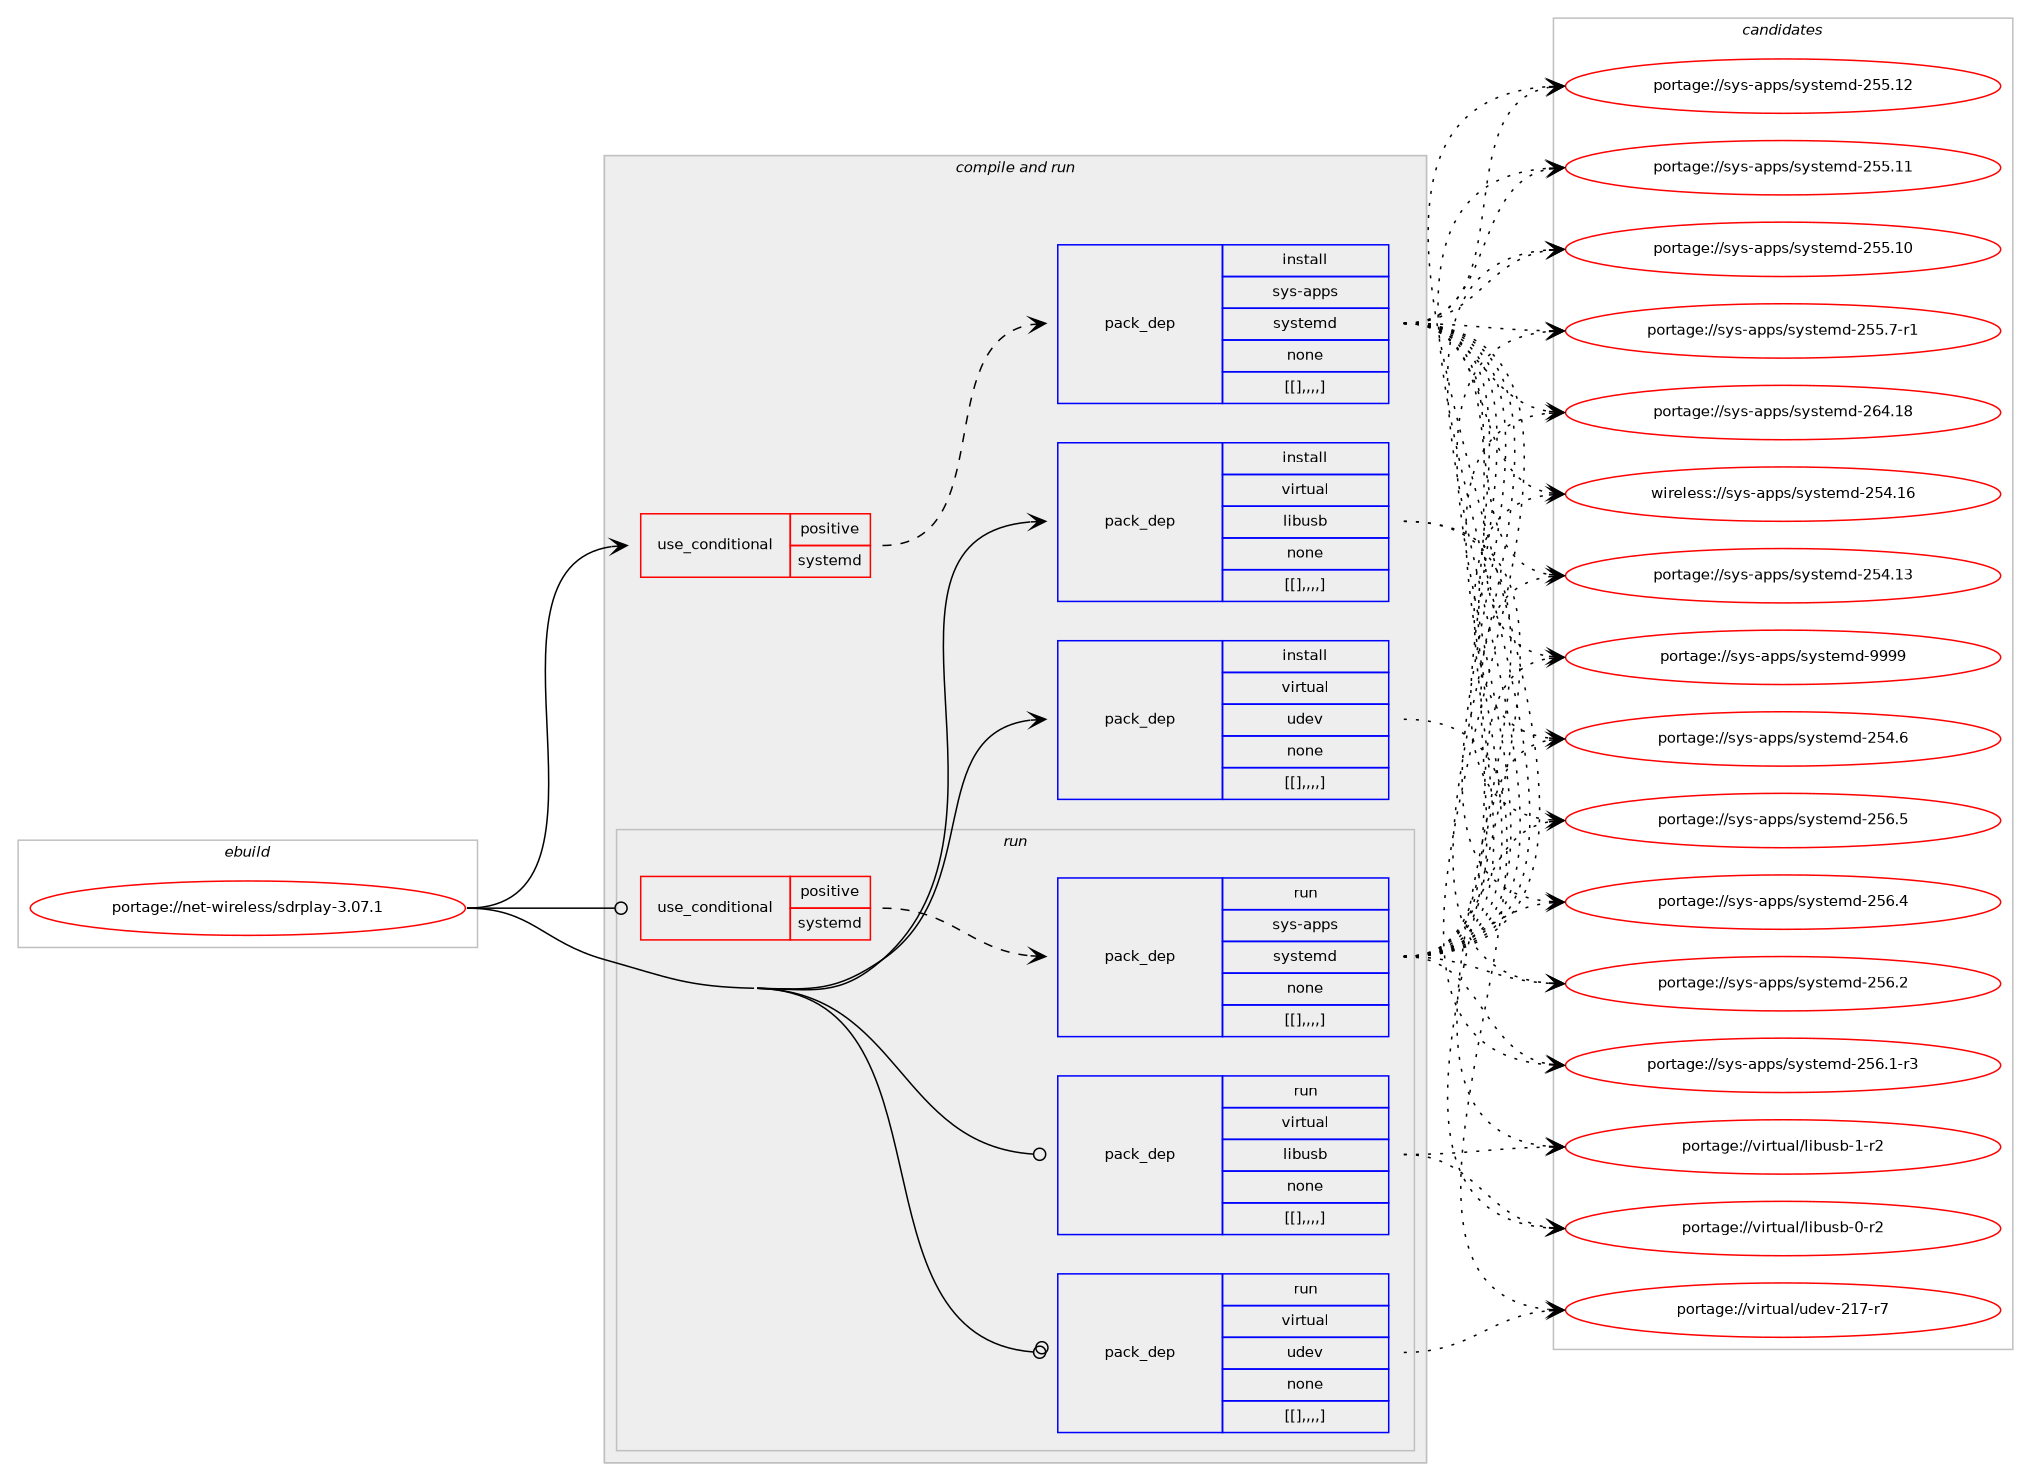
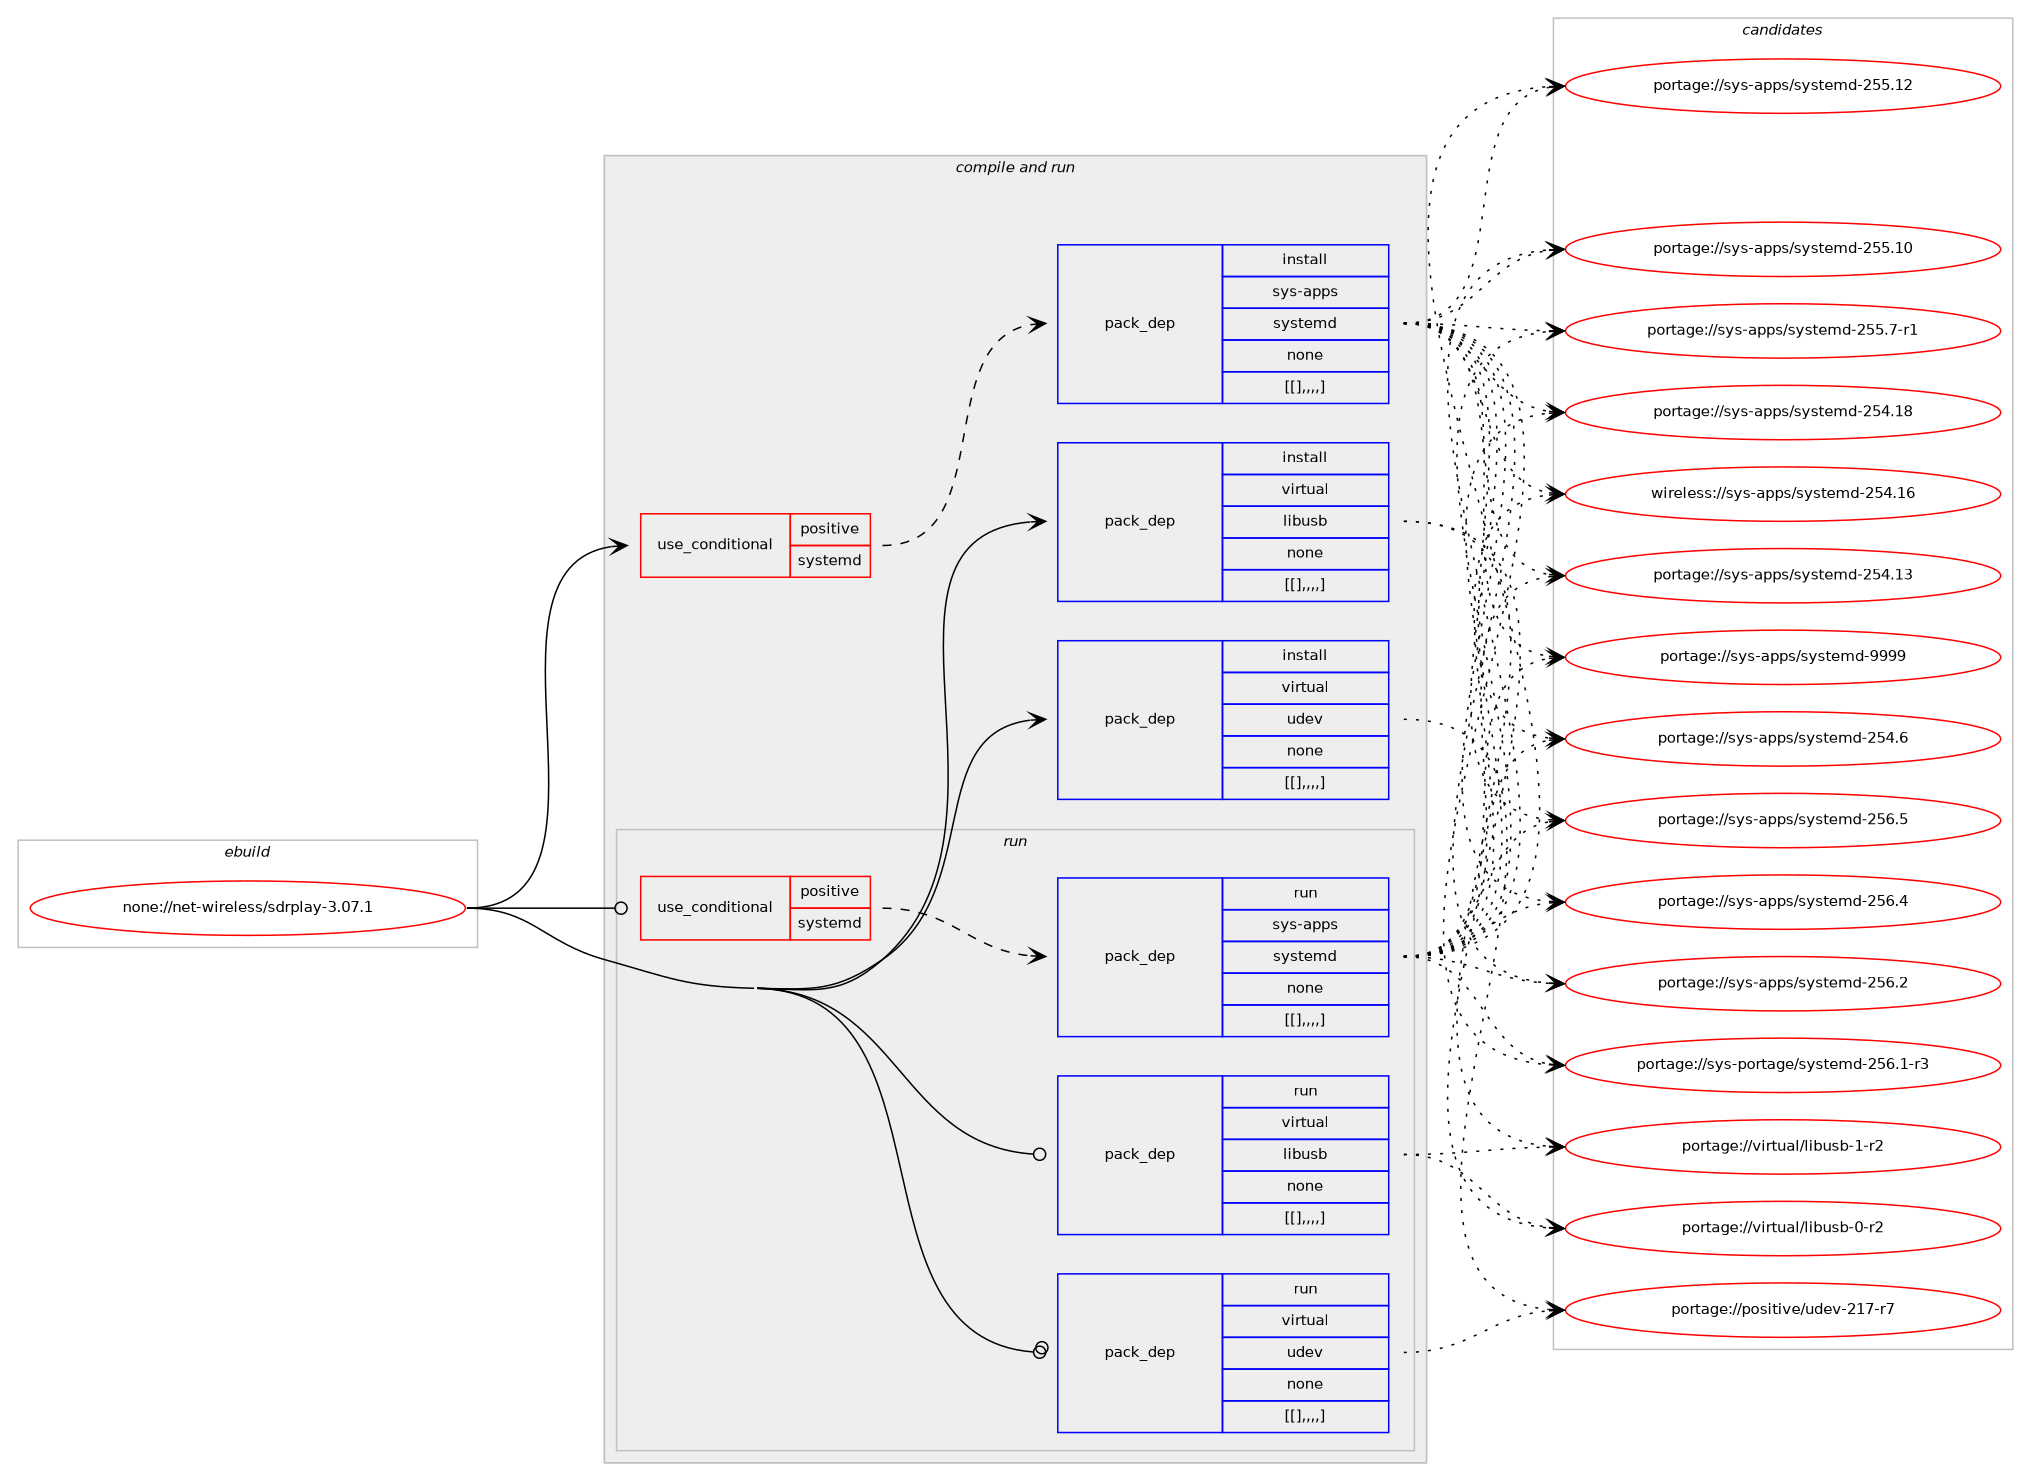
(1783, 168) -> none
(1783, 413) -> (1783, 413)
(248, 908) -> (248, 908)
(1783, 1065) -> (1783, 1065)
(1783, 1310) -> (1783, 1310)
